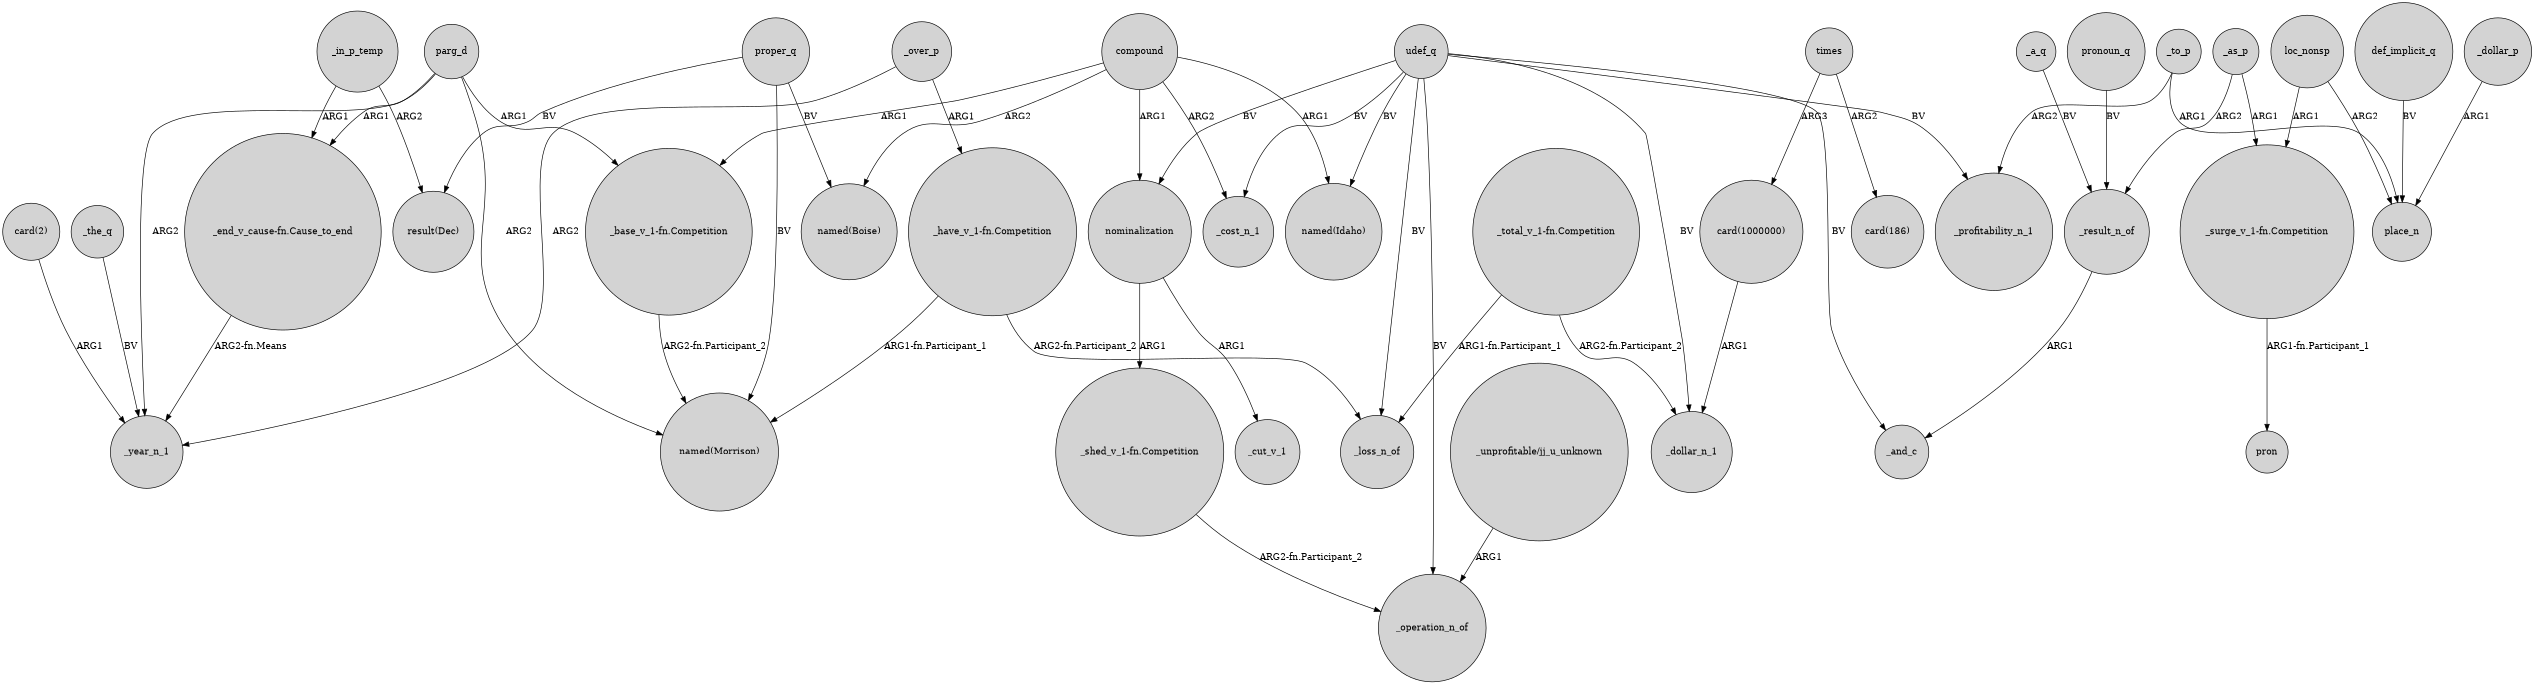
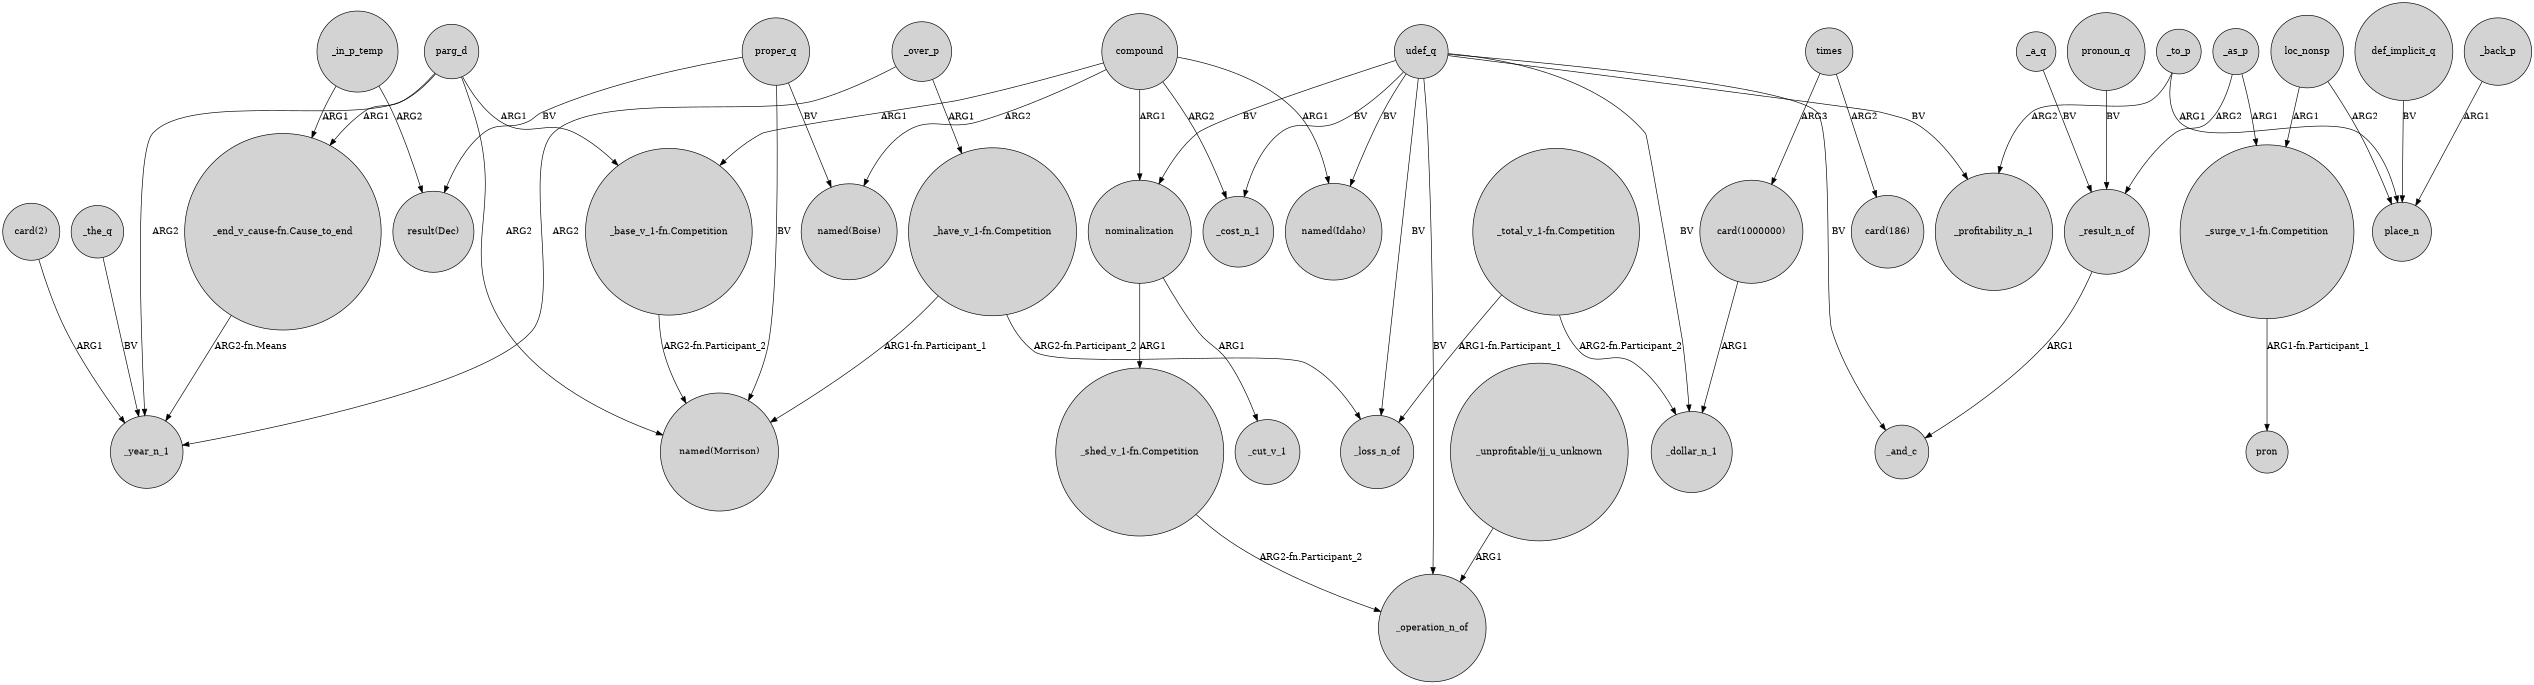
(2498, 52) -> (2498, 52)
